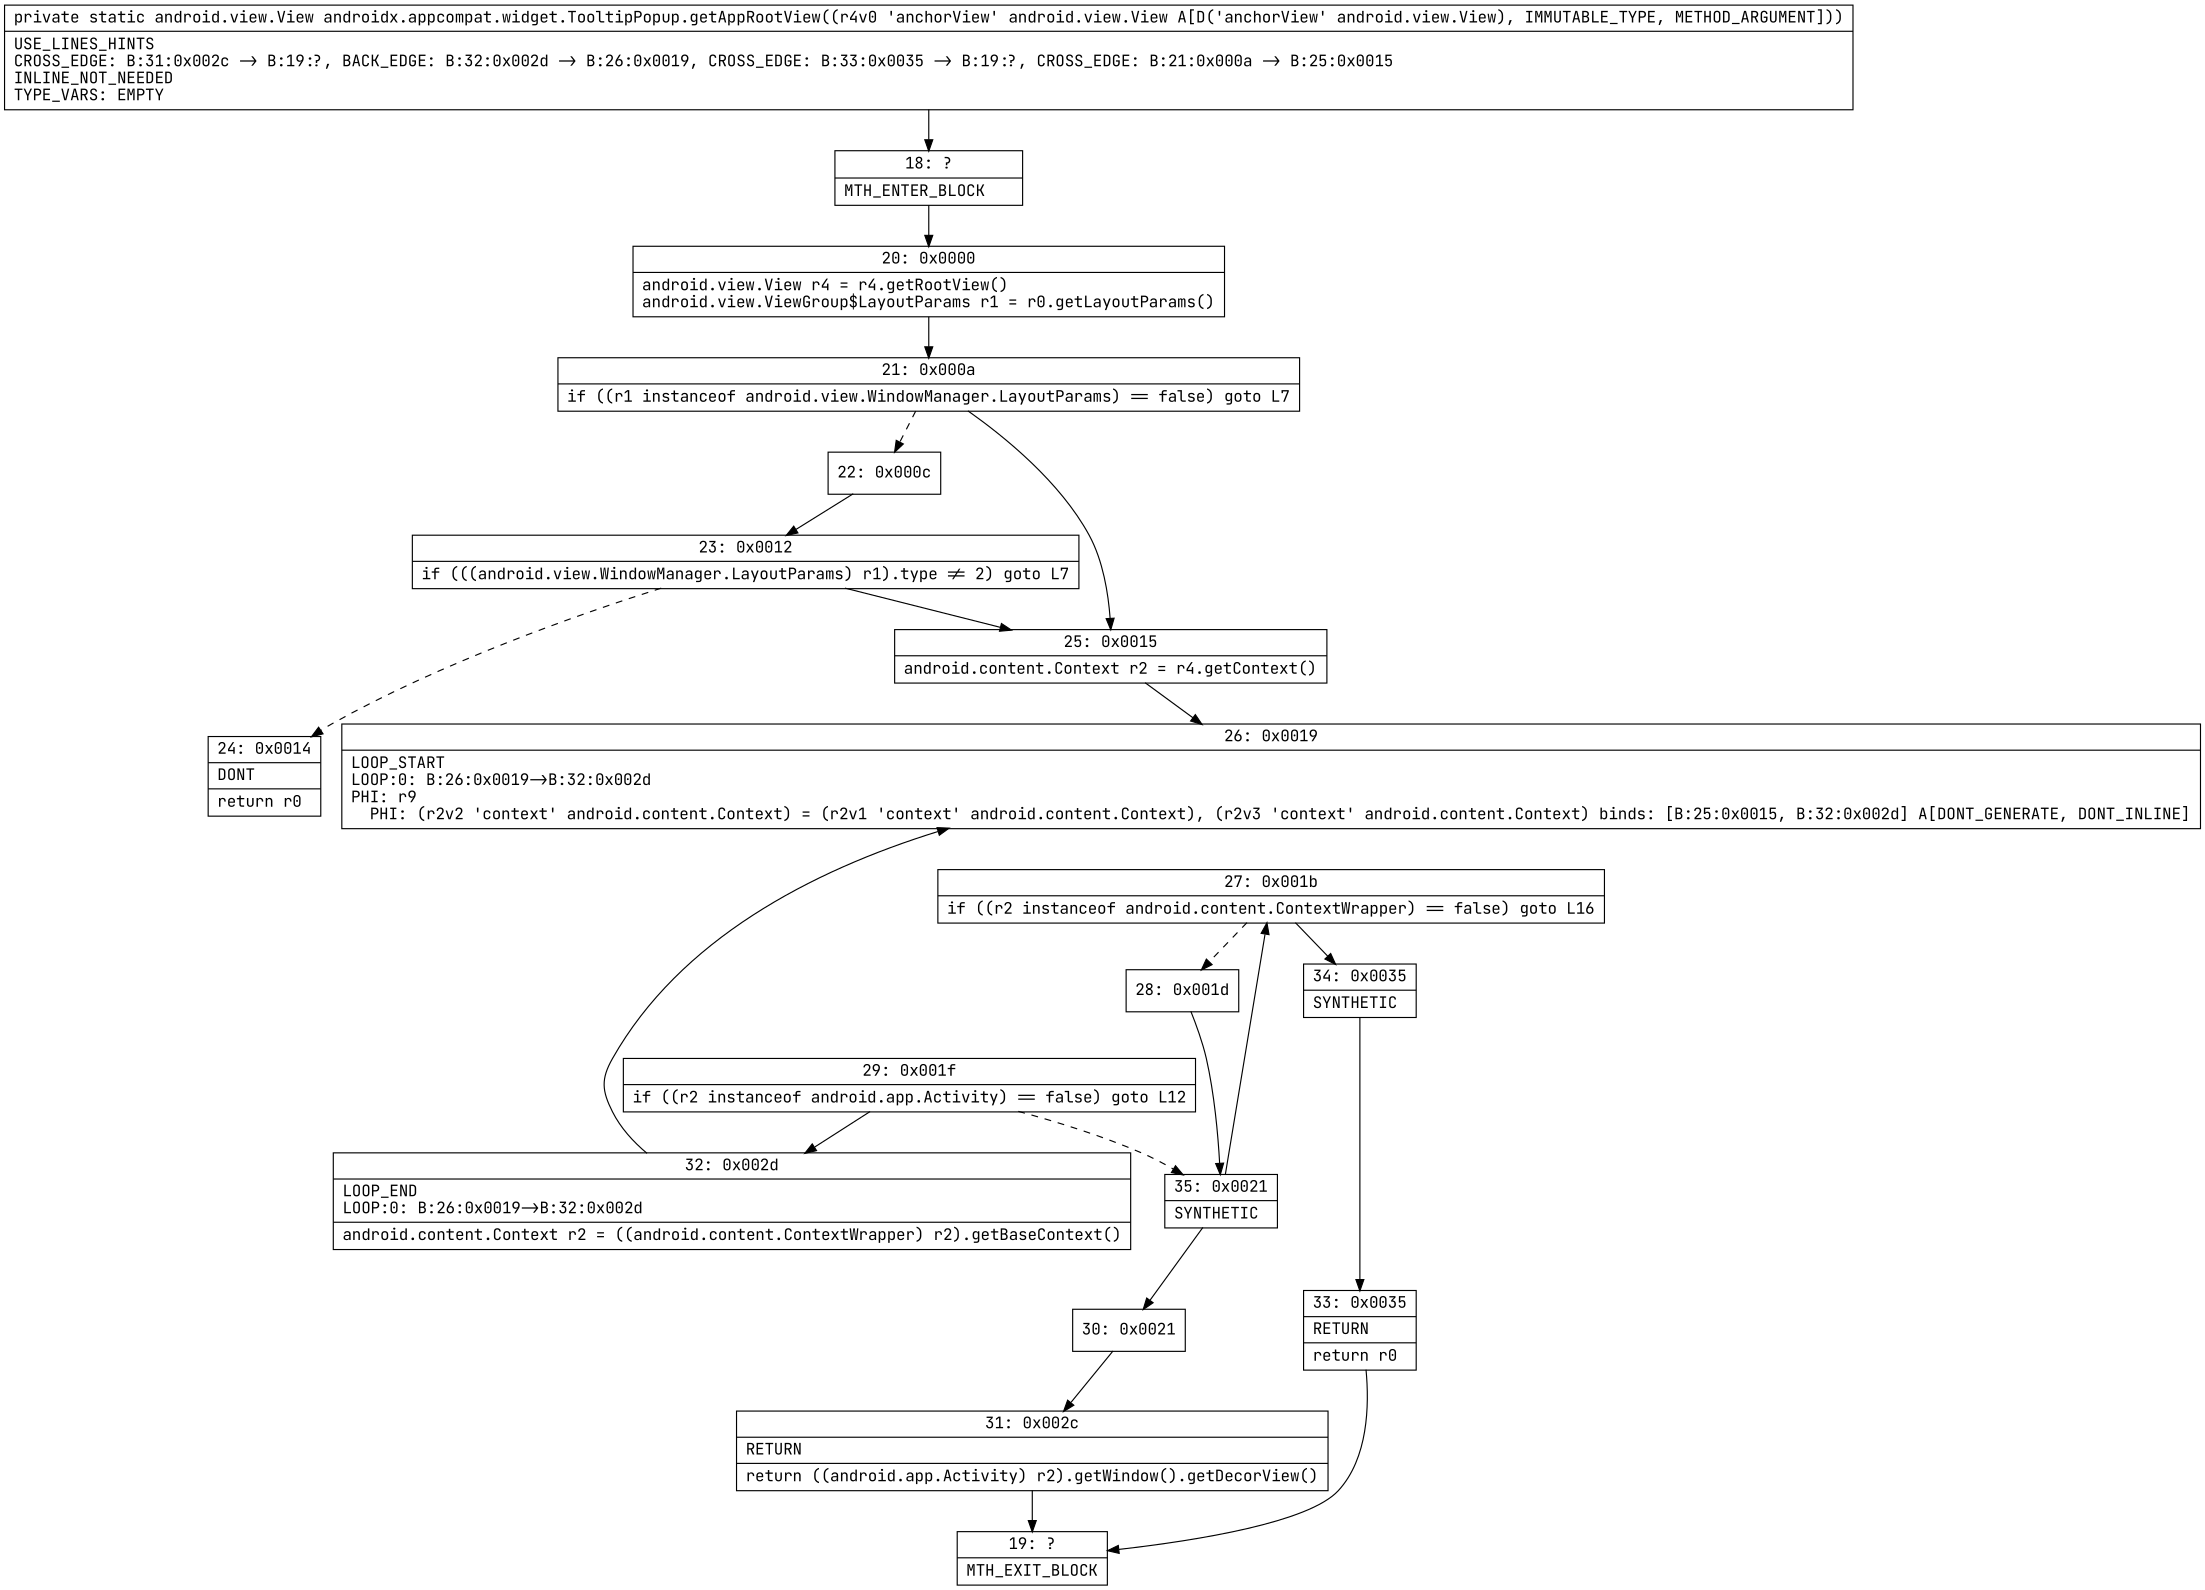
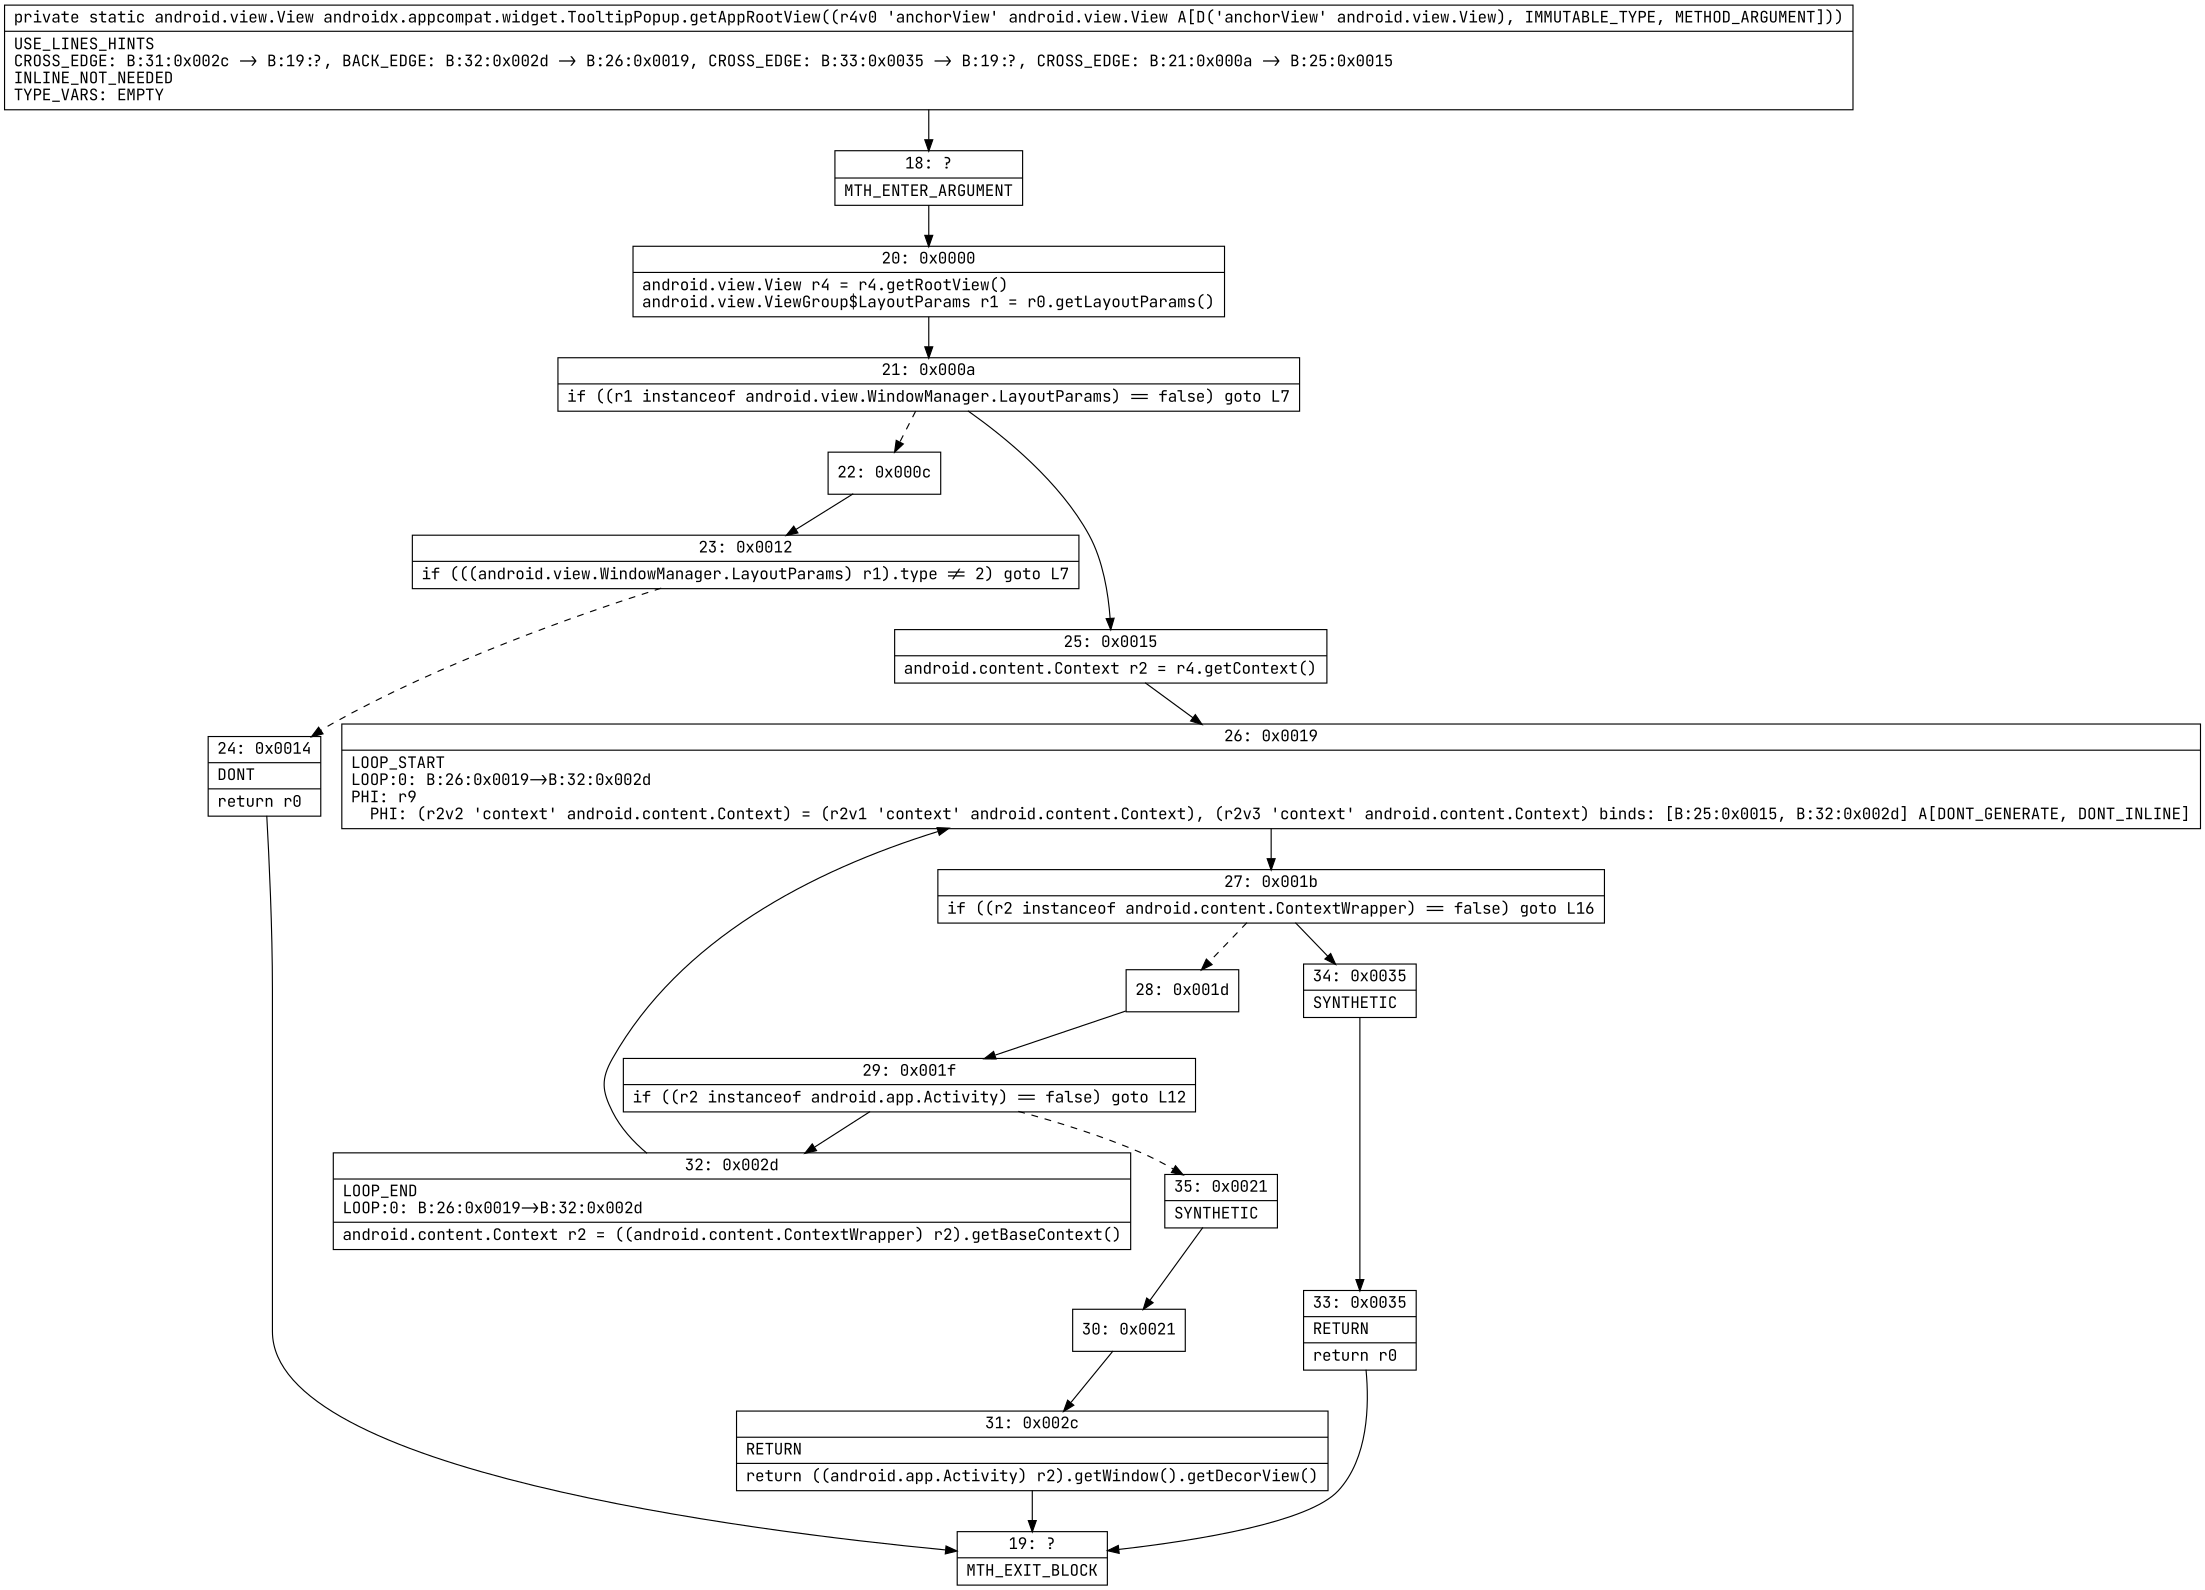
(915, 191) -> (929, 191)
(923, 608) -> none
(1245, 1055) -> (1271, 844)
(1212, 1086) -> (1061, 1033)
none -> (339, 1414)
